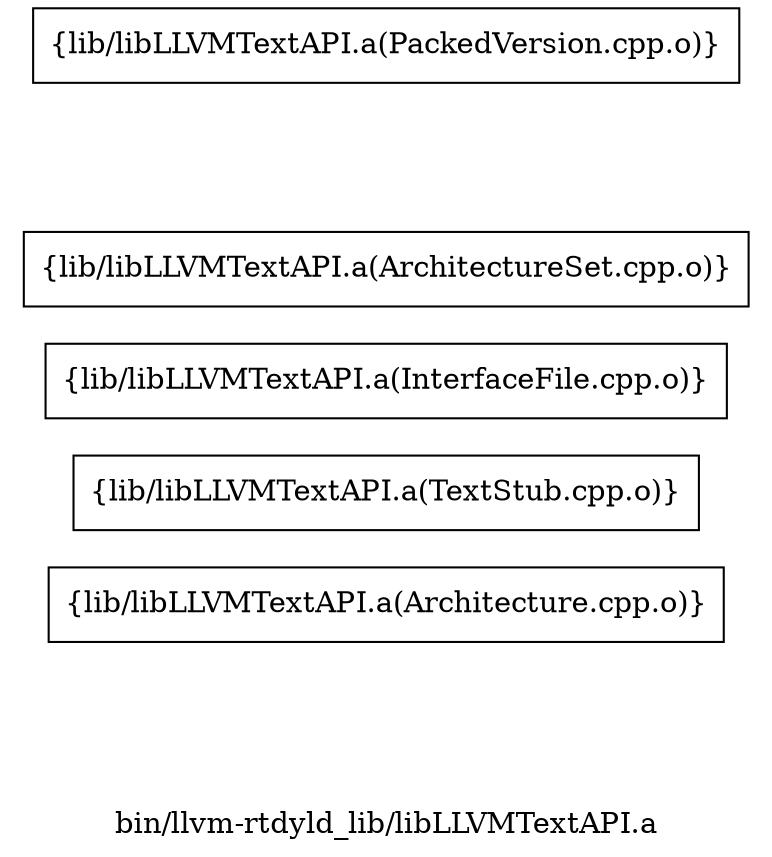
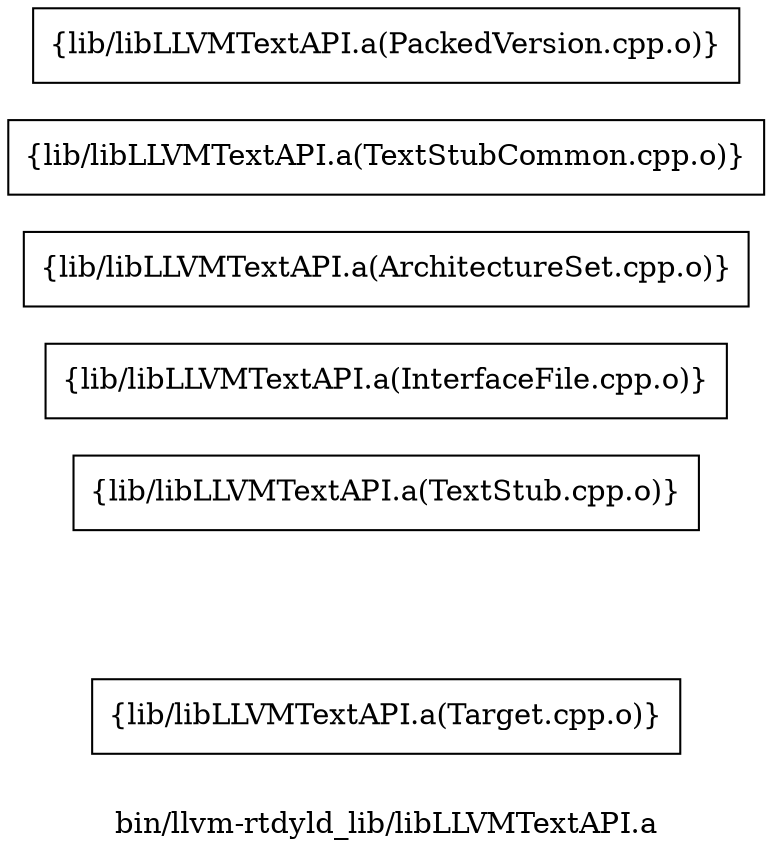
none -> (386, 157)
(386, 605) -> none
none -> (386, 717)
